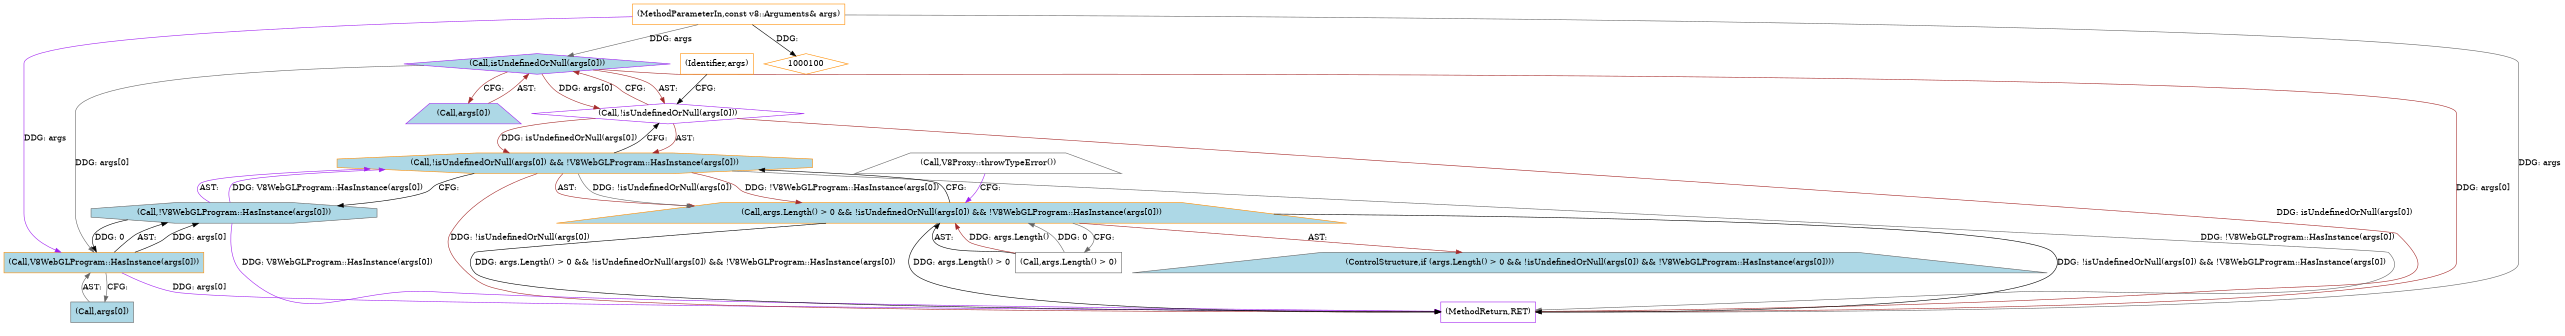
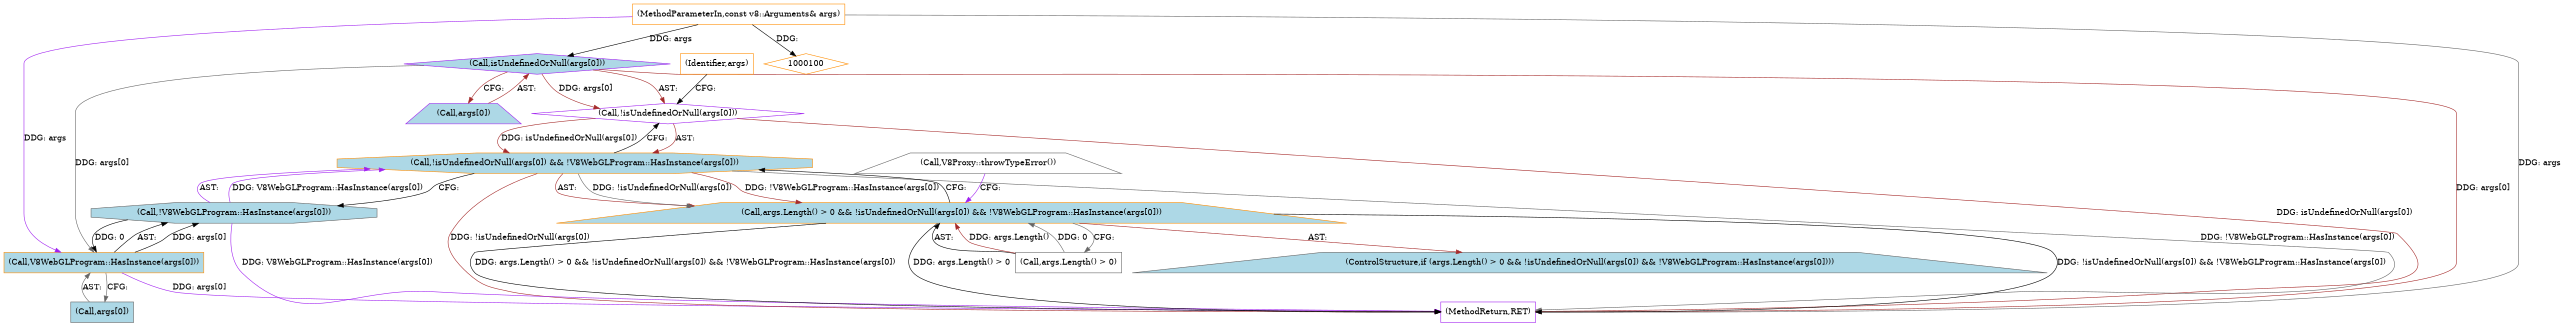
(636, 40) -> (636, 40)
(615, 86) -> none
